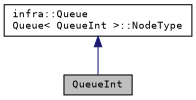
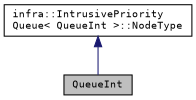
(98, 20) -> (98, 20)
